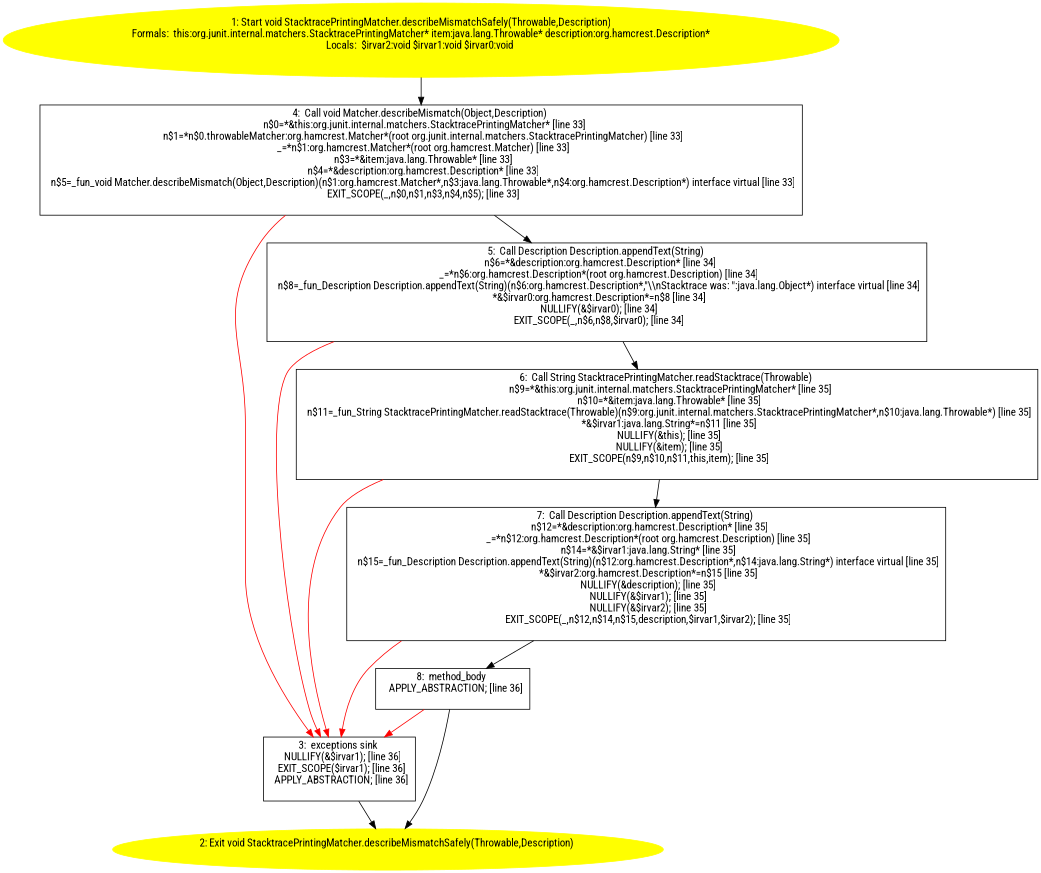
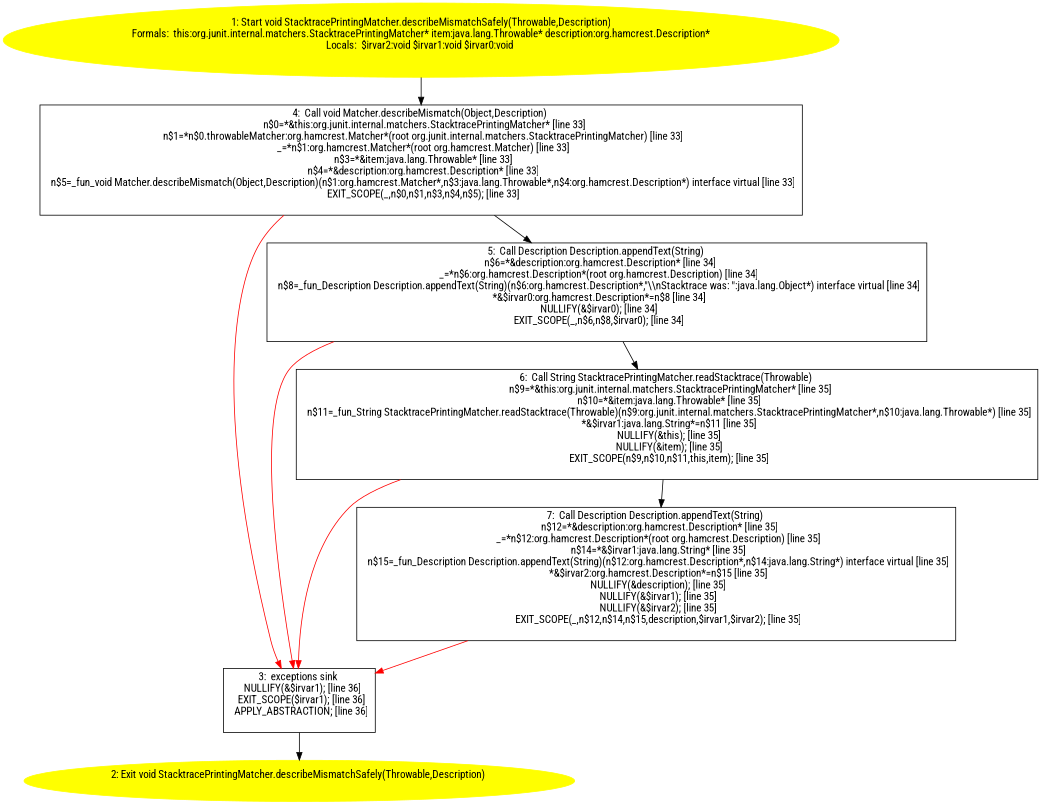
(453, 689) -> none
